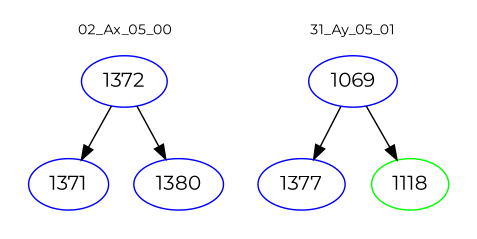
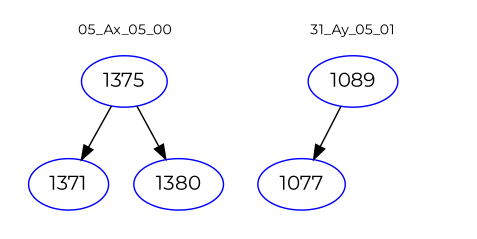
(126, 31) -> (126, 31)
(124, 81) -> (124, 81)
(353, 81) -> (353, 81)
(302, 184) -> (302, 184)
(410, 184) -> none
